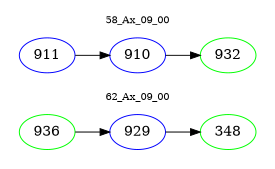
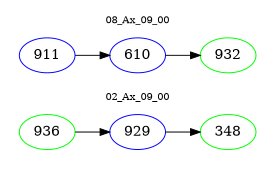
(138, 21) -> (138, 21)
(138, 55) -> (138, 55)
(138, 98) -> (138, 98)
